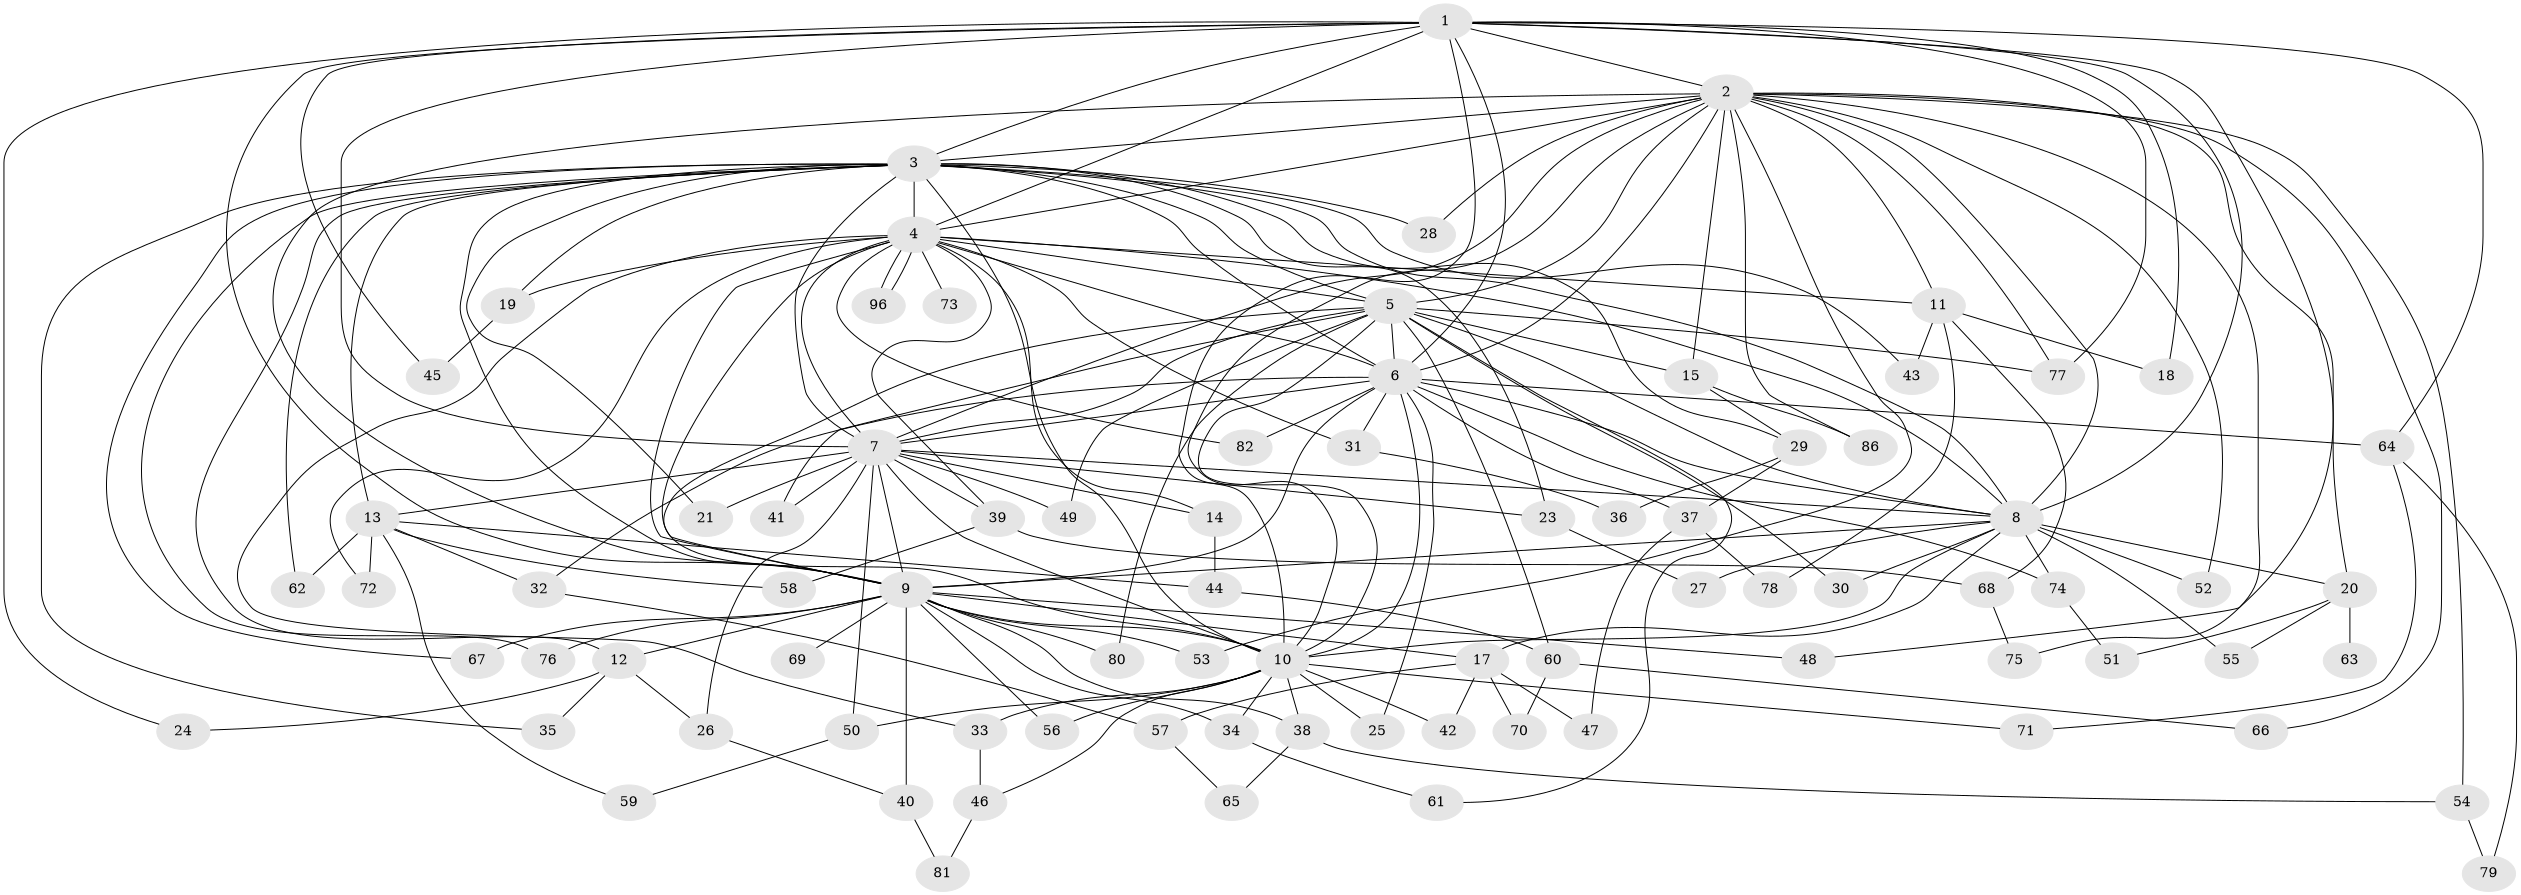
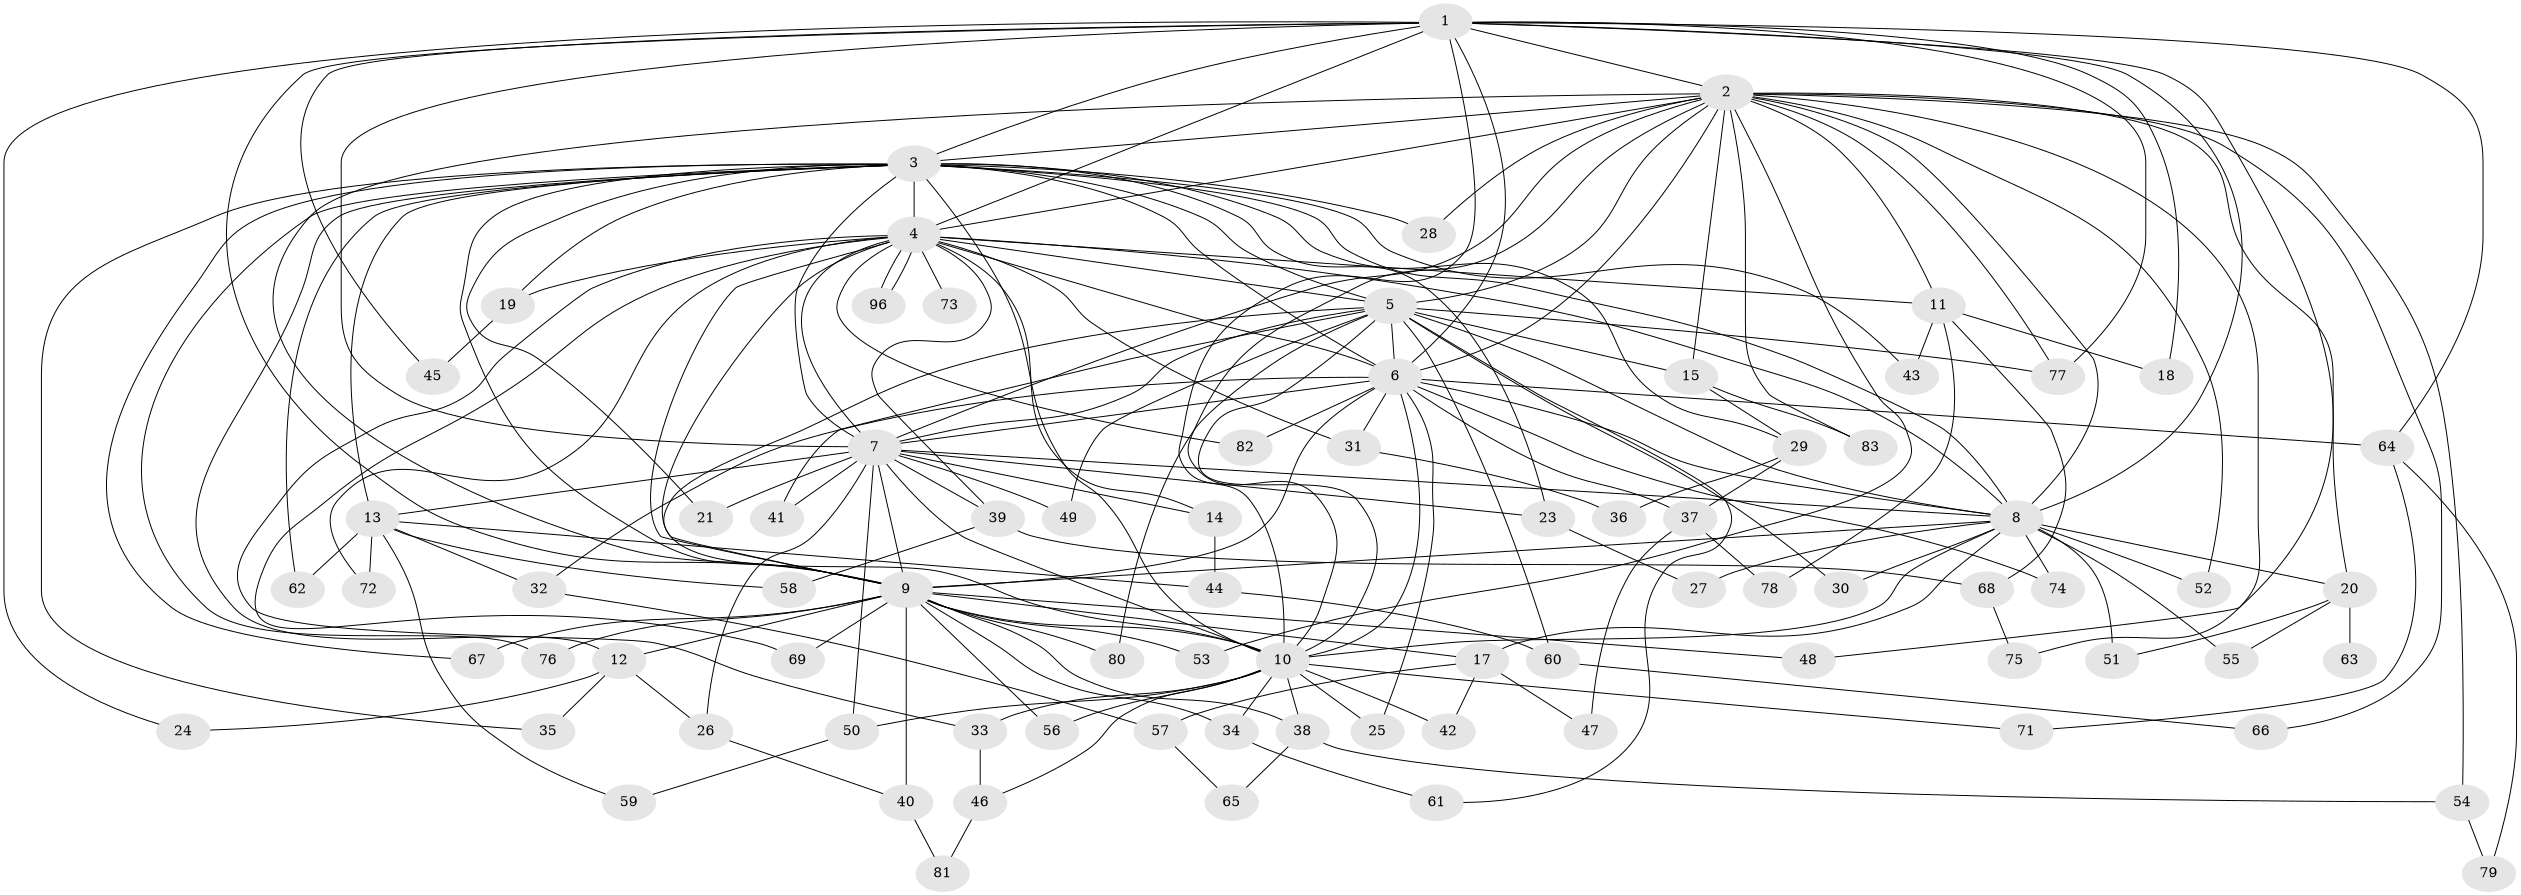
(1871, 448) -> (1871, 448)
none -> (312, 512)
(2084, 623) -> (2094, 574)
(1520, 732) -> none
